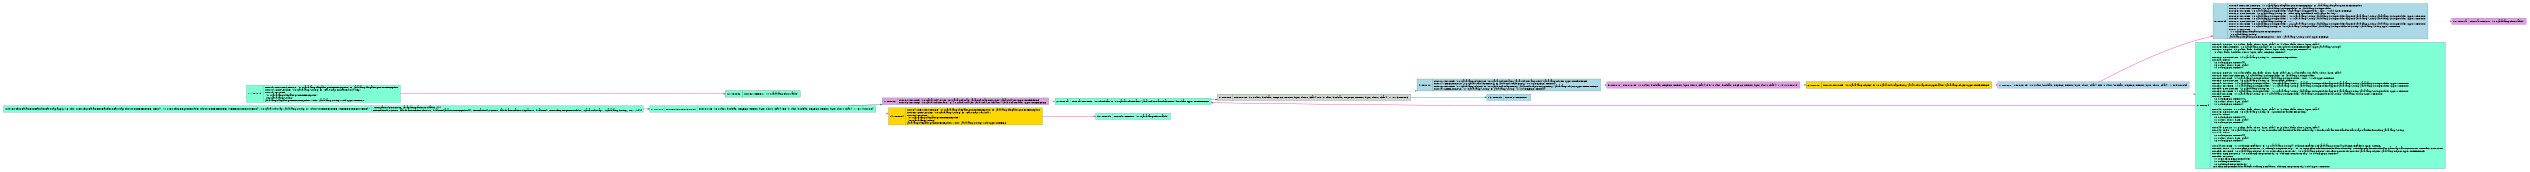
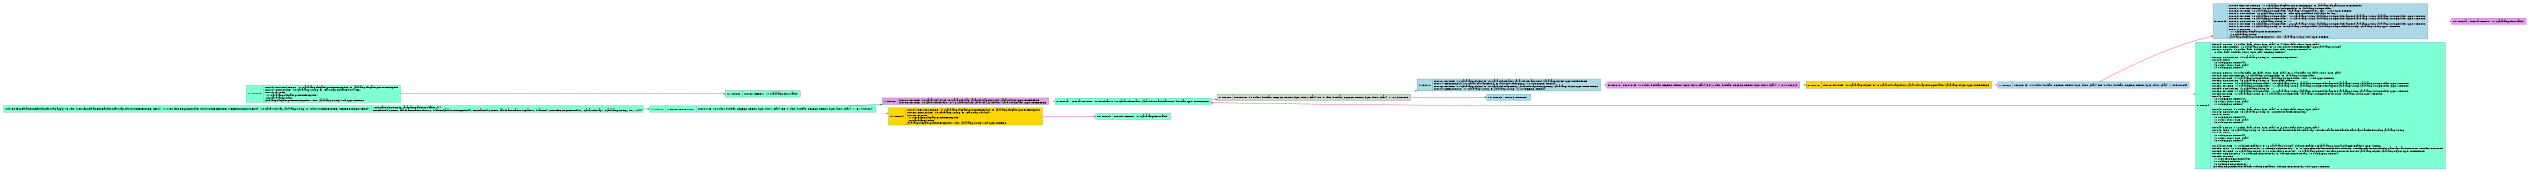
(2222, 96) -> (2222, 96)
(681, 109) -> (681, 109)
